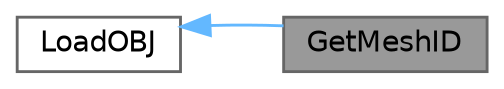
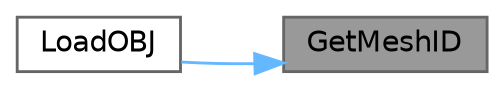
(247, 25) -> (218, 63)
